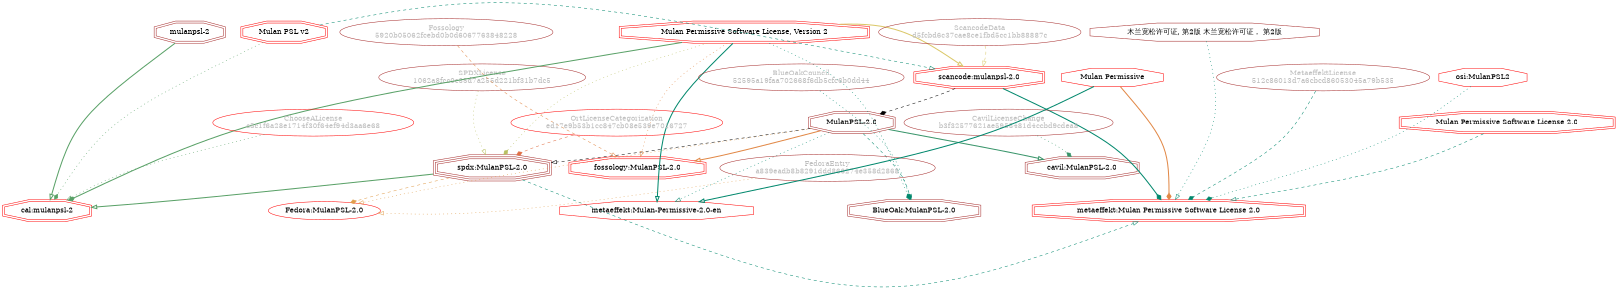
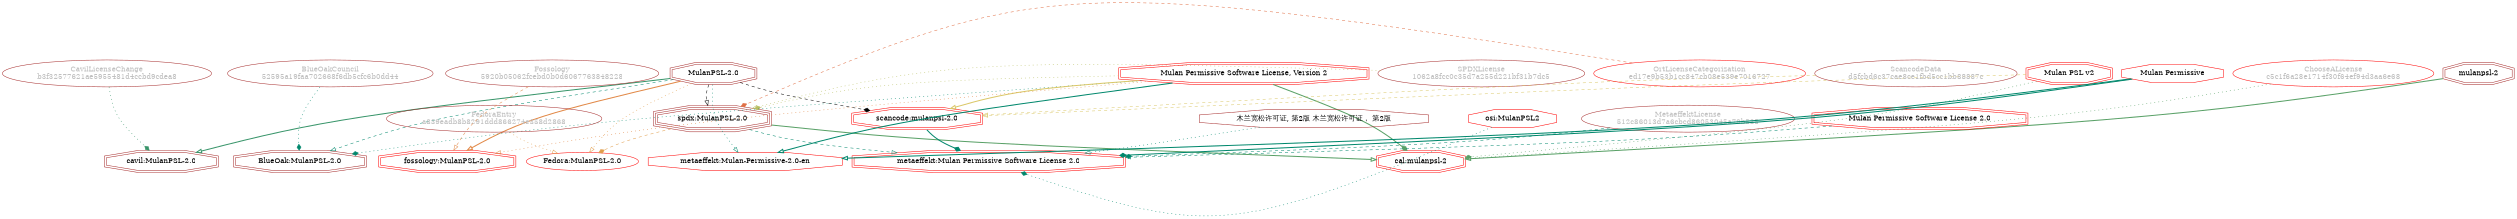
(626, 14) -> (1507, 93)
(921, 101) -> (811, 100)
(1157, 135) -> (1630, 130)
